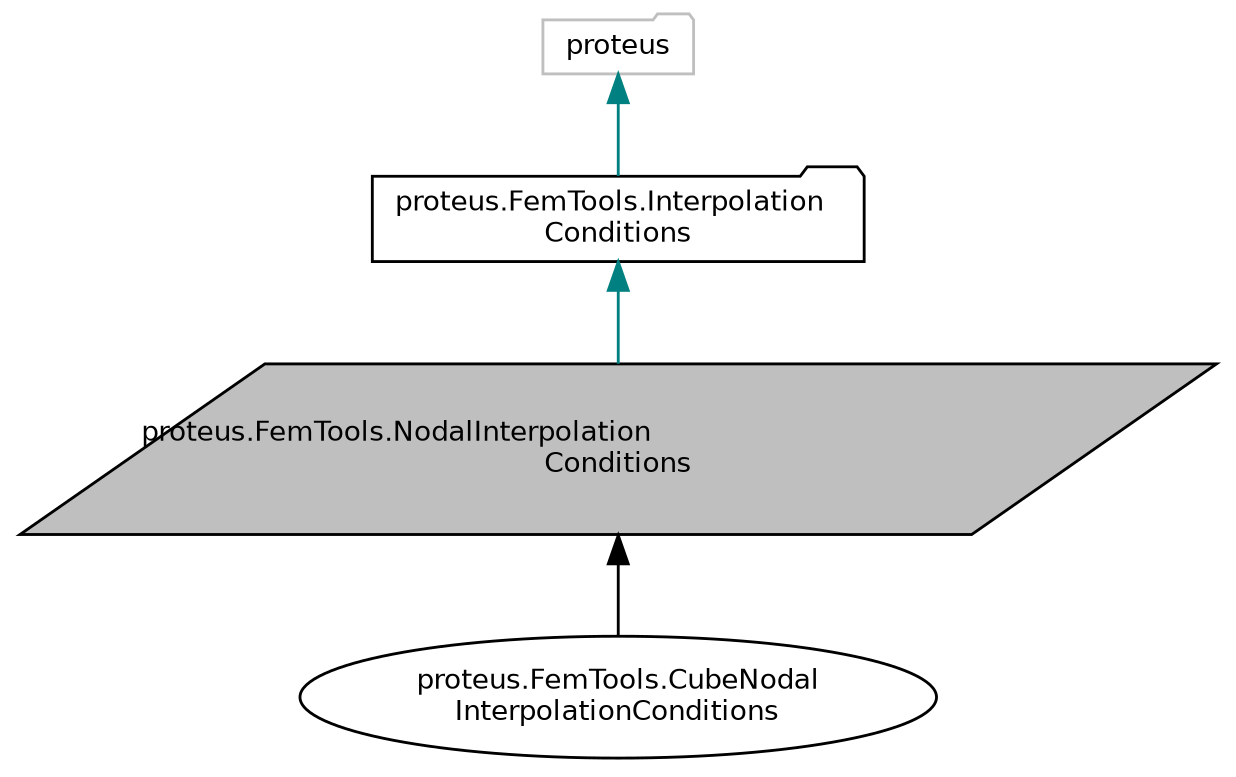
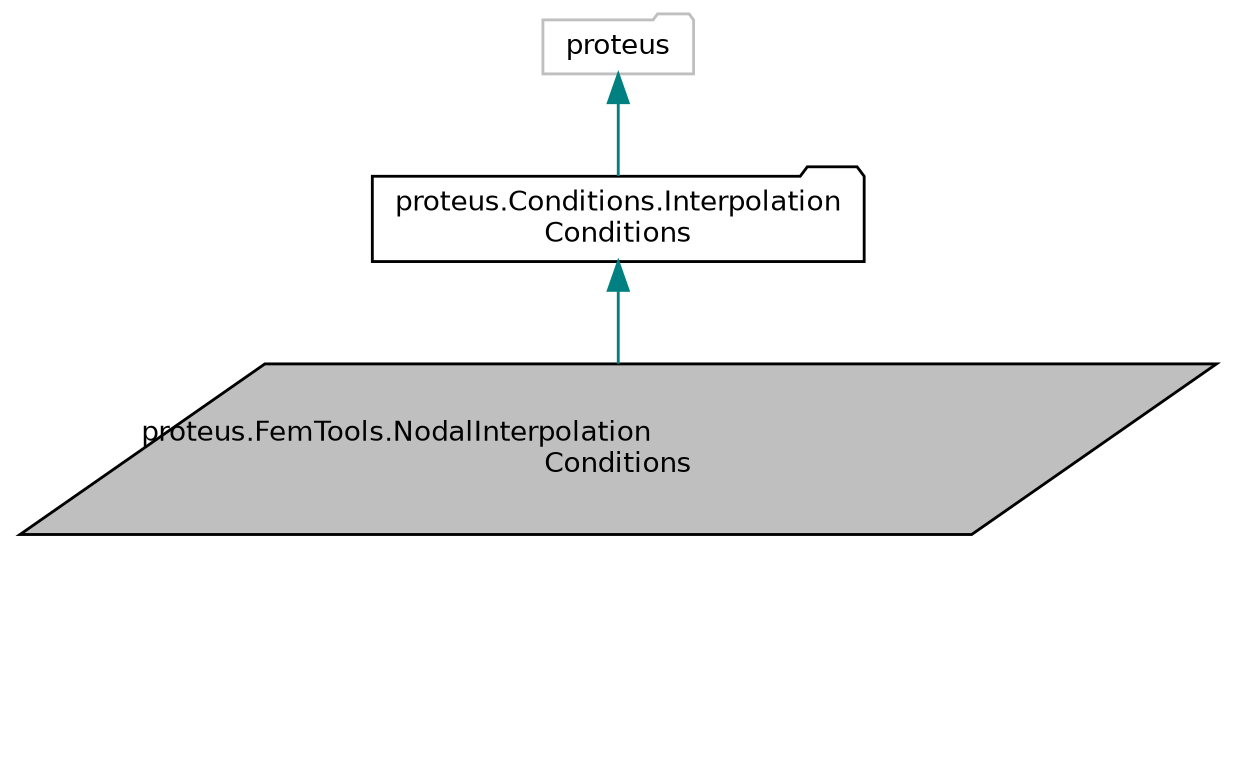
(618, 219) -> (618, 219)
(618, 697) -> none
